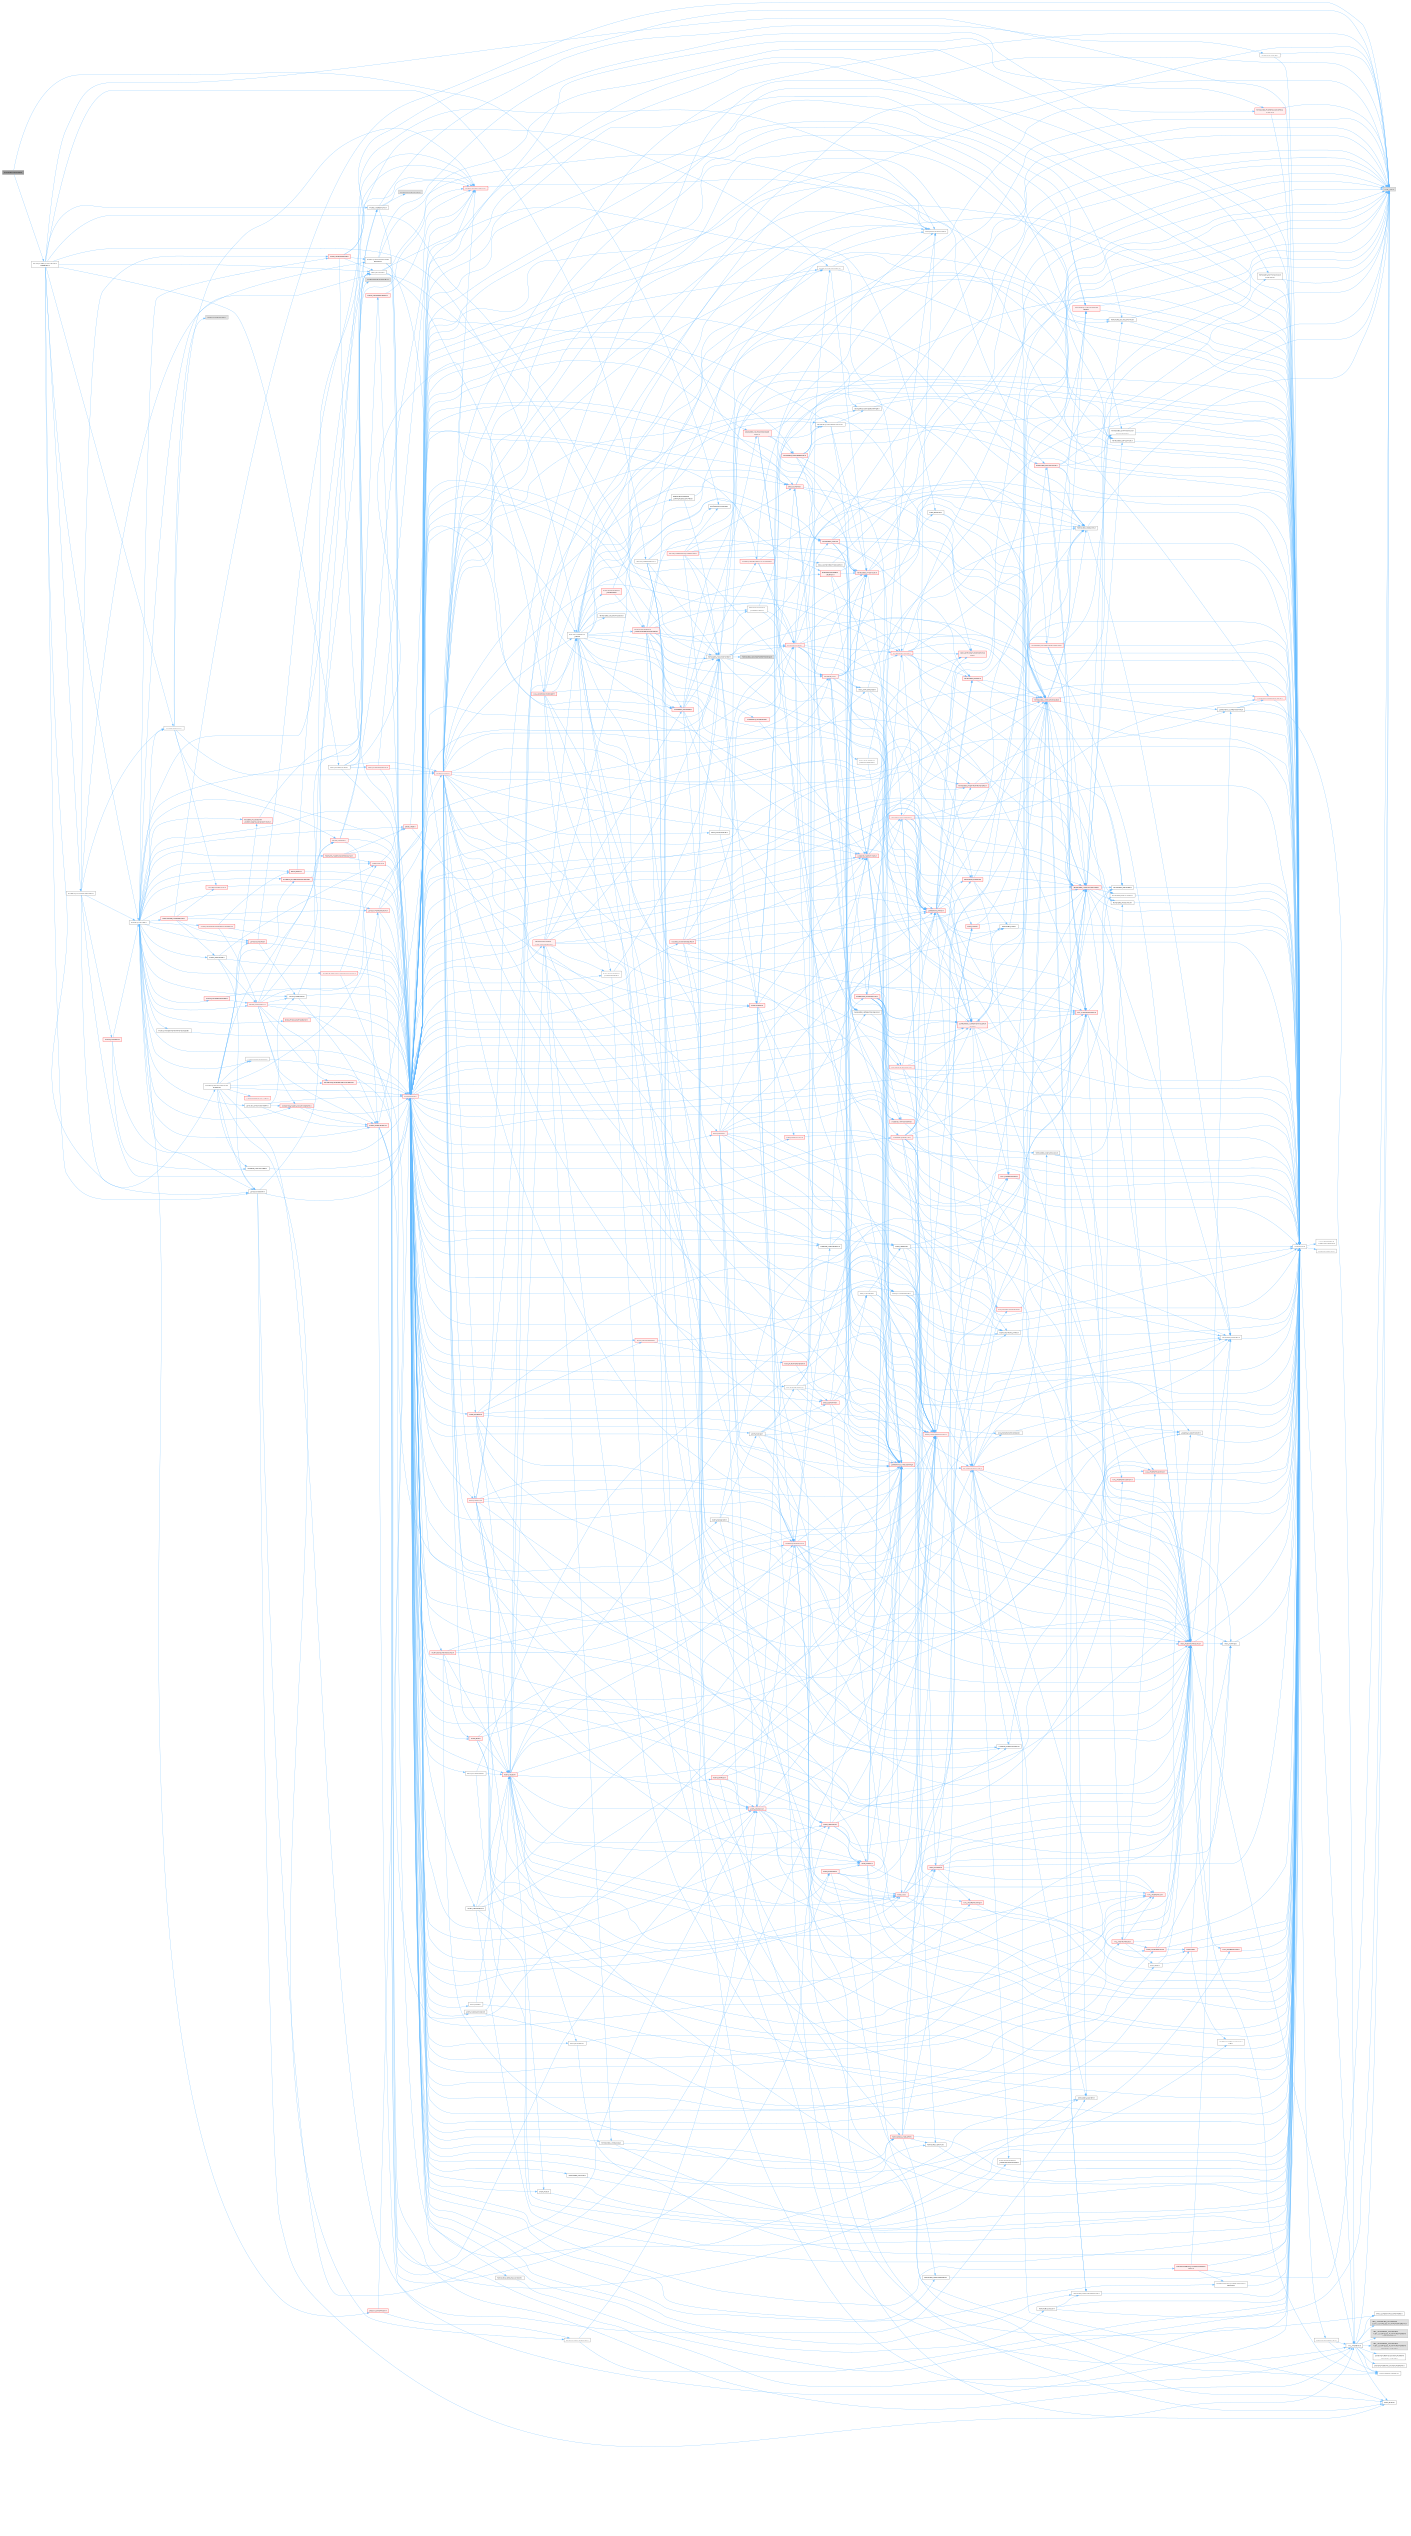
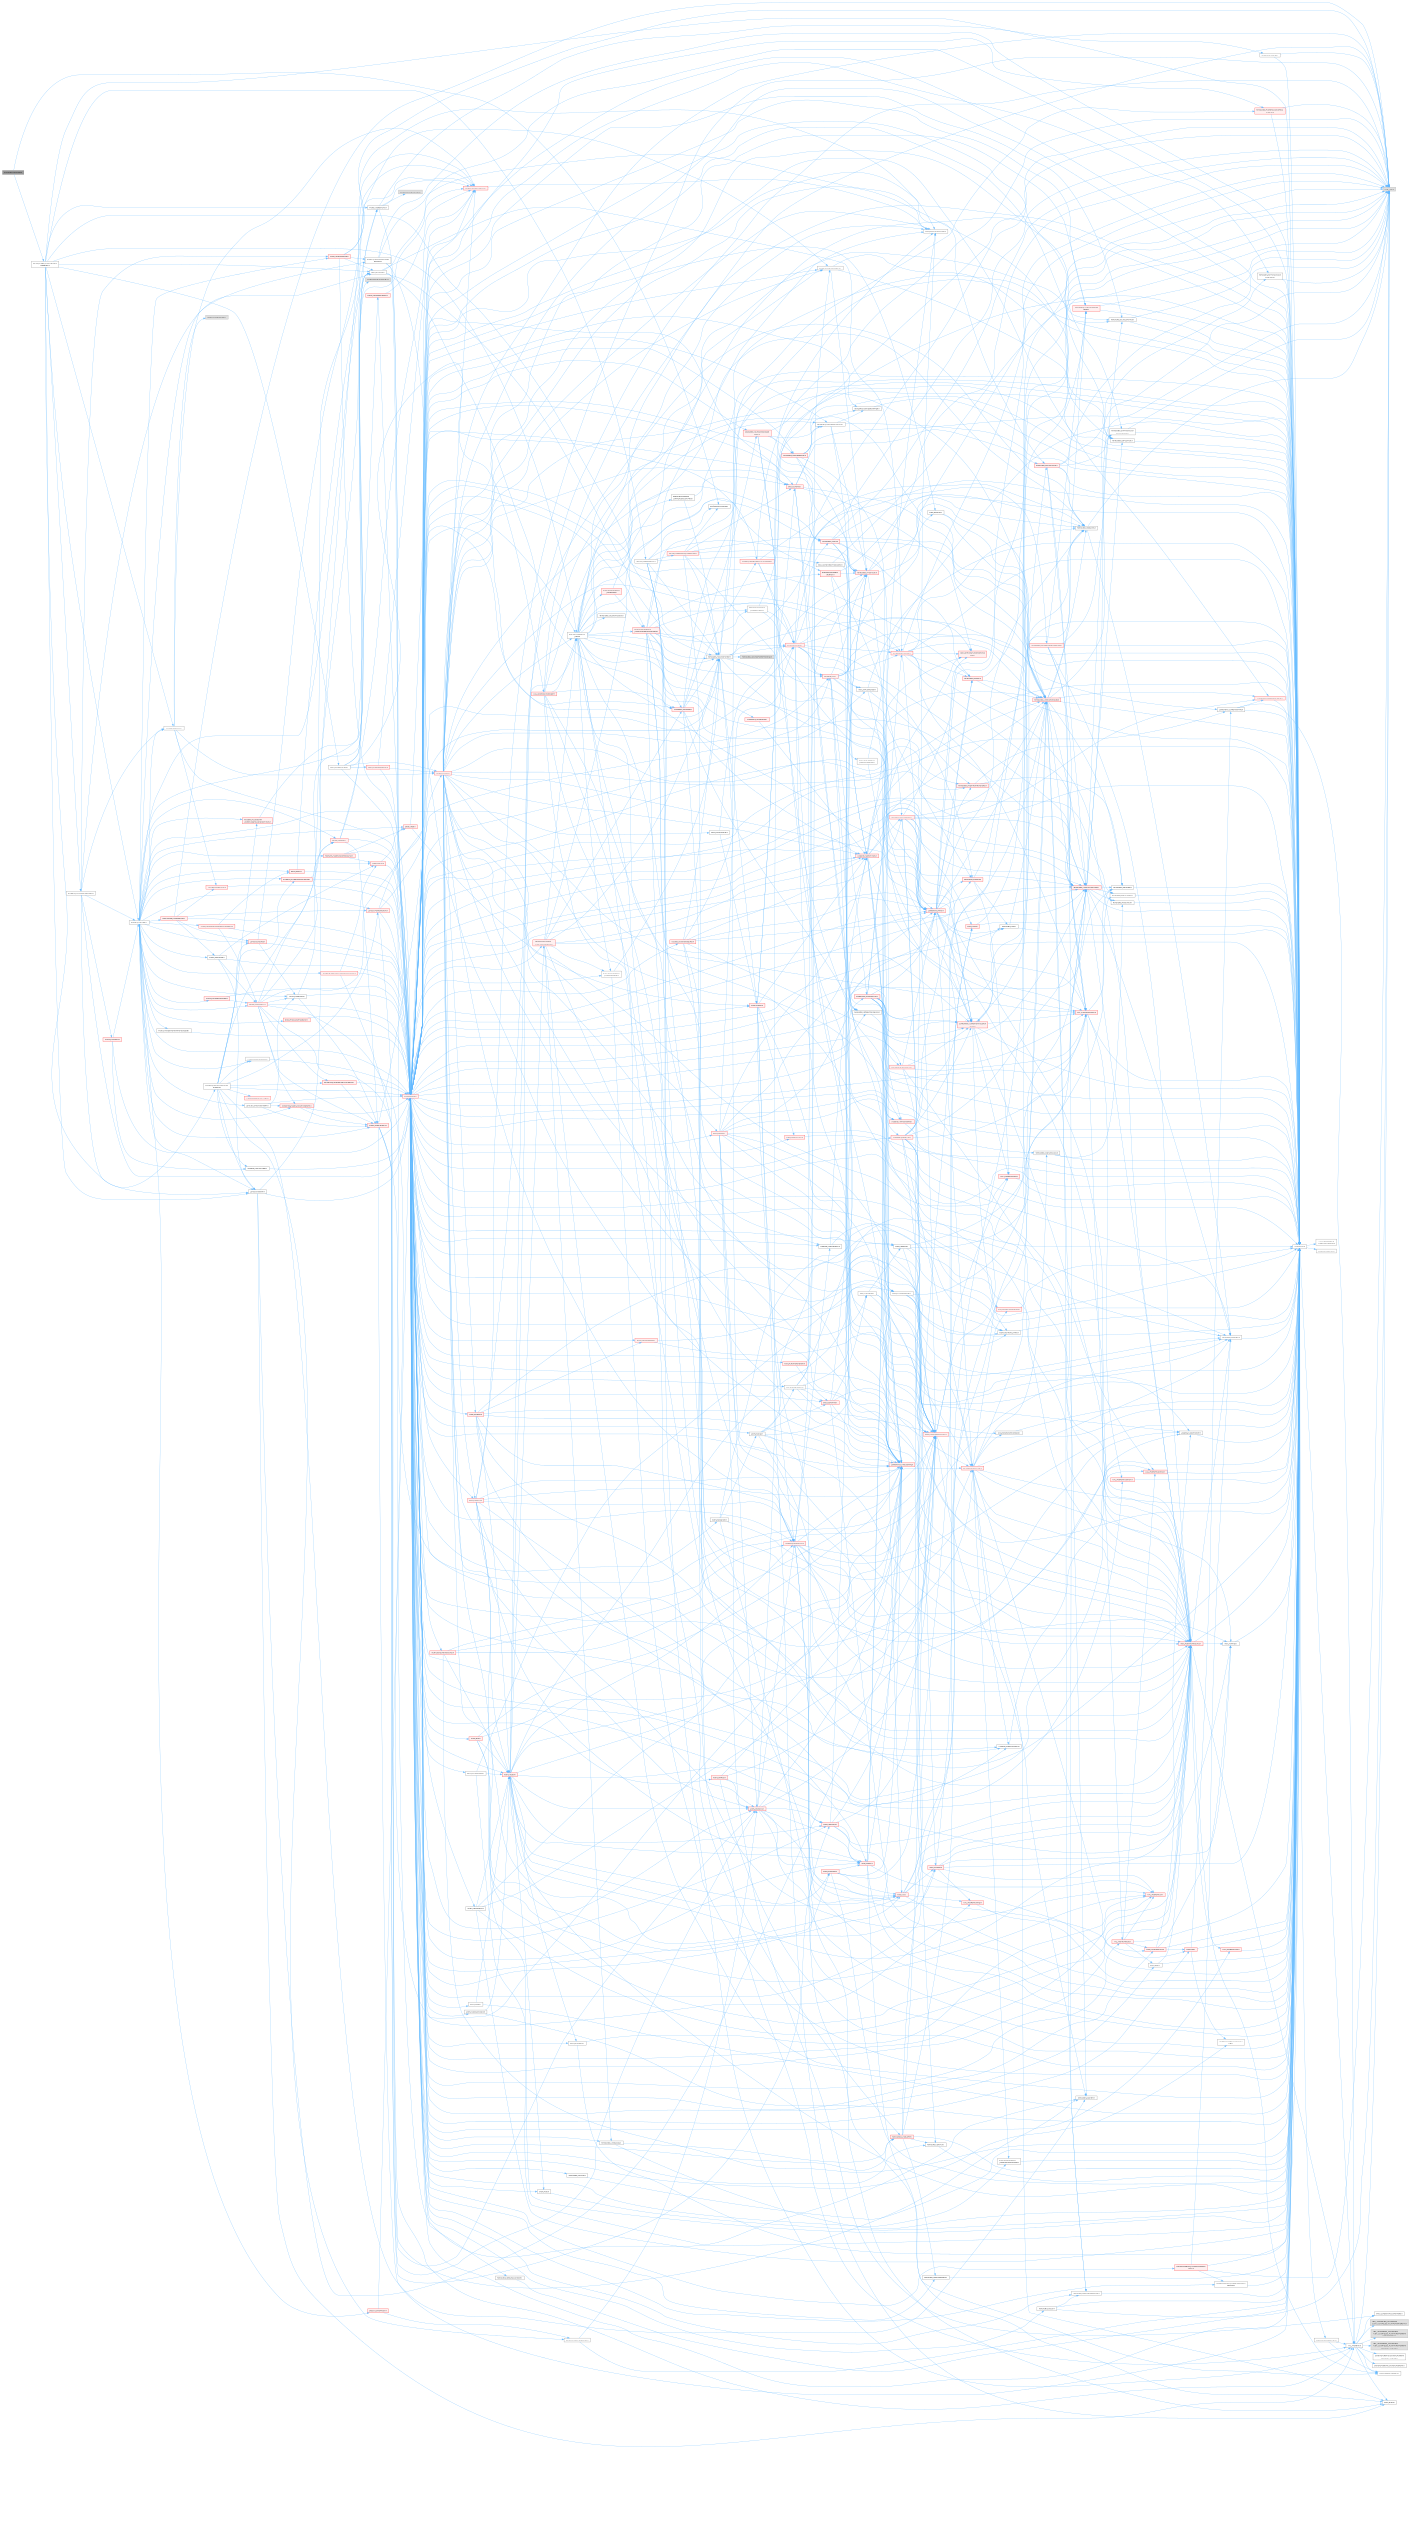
none -> (664, 557)
(451, 1697) -> none
